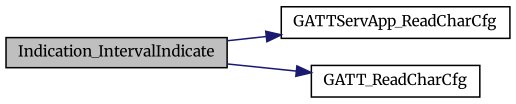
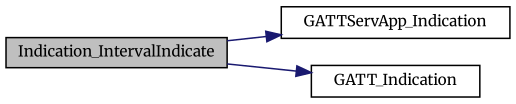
(396, 23) -> (396, 23)
(396, 81) -> (396, 81)
